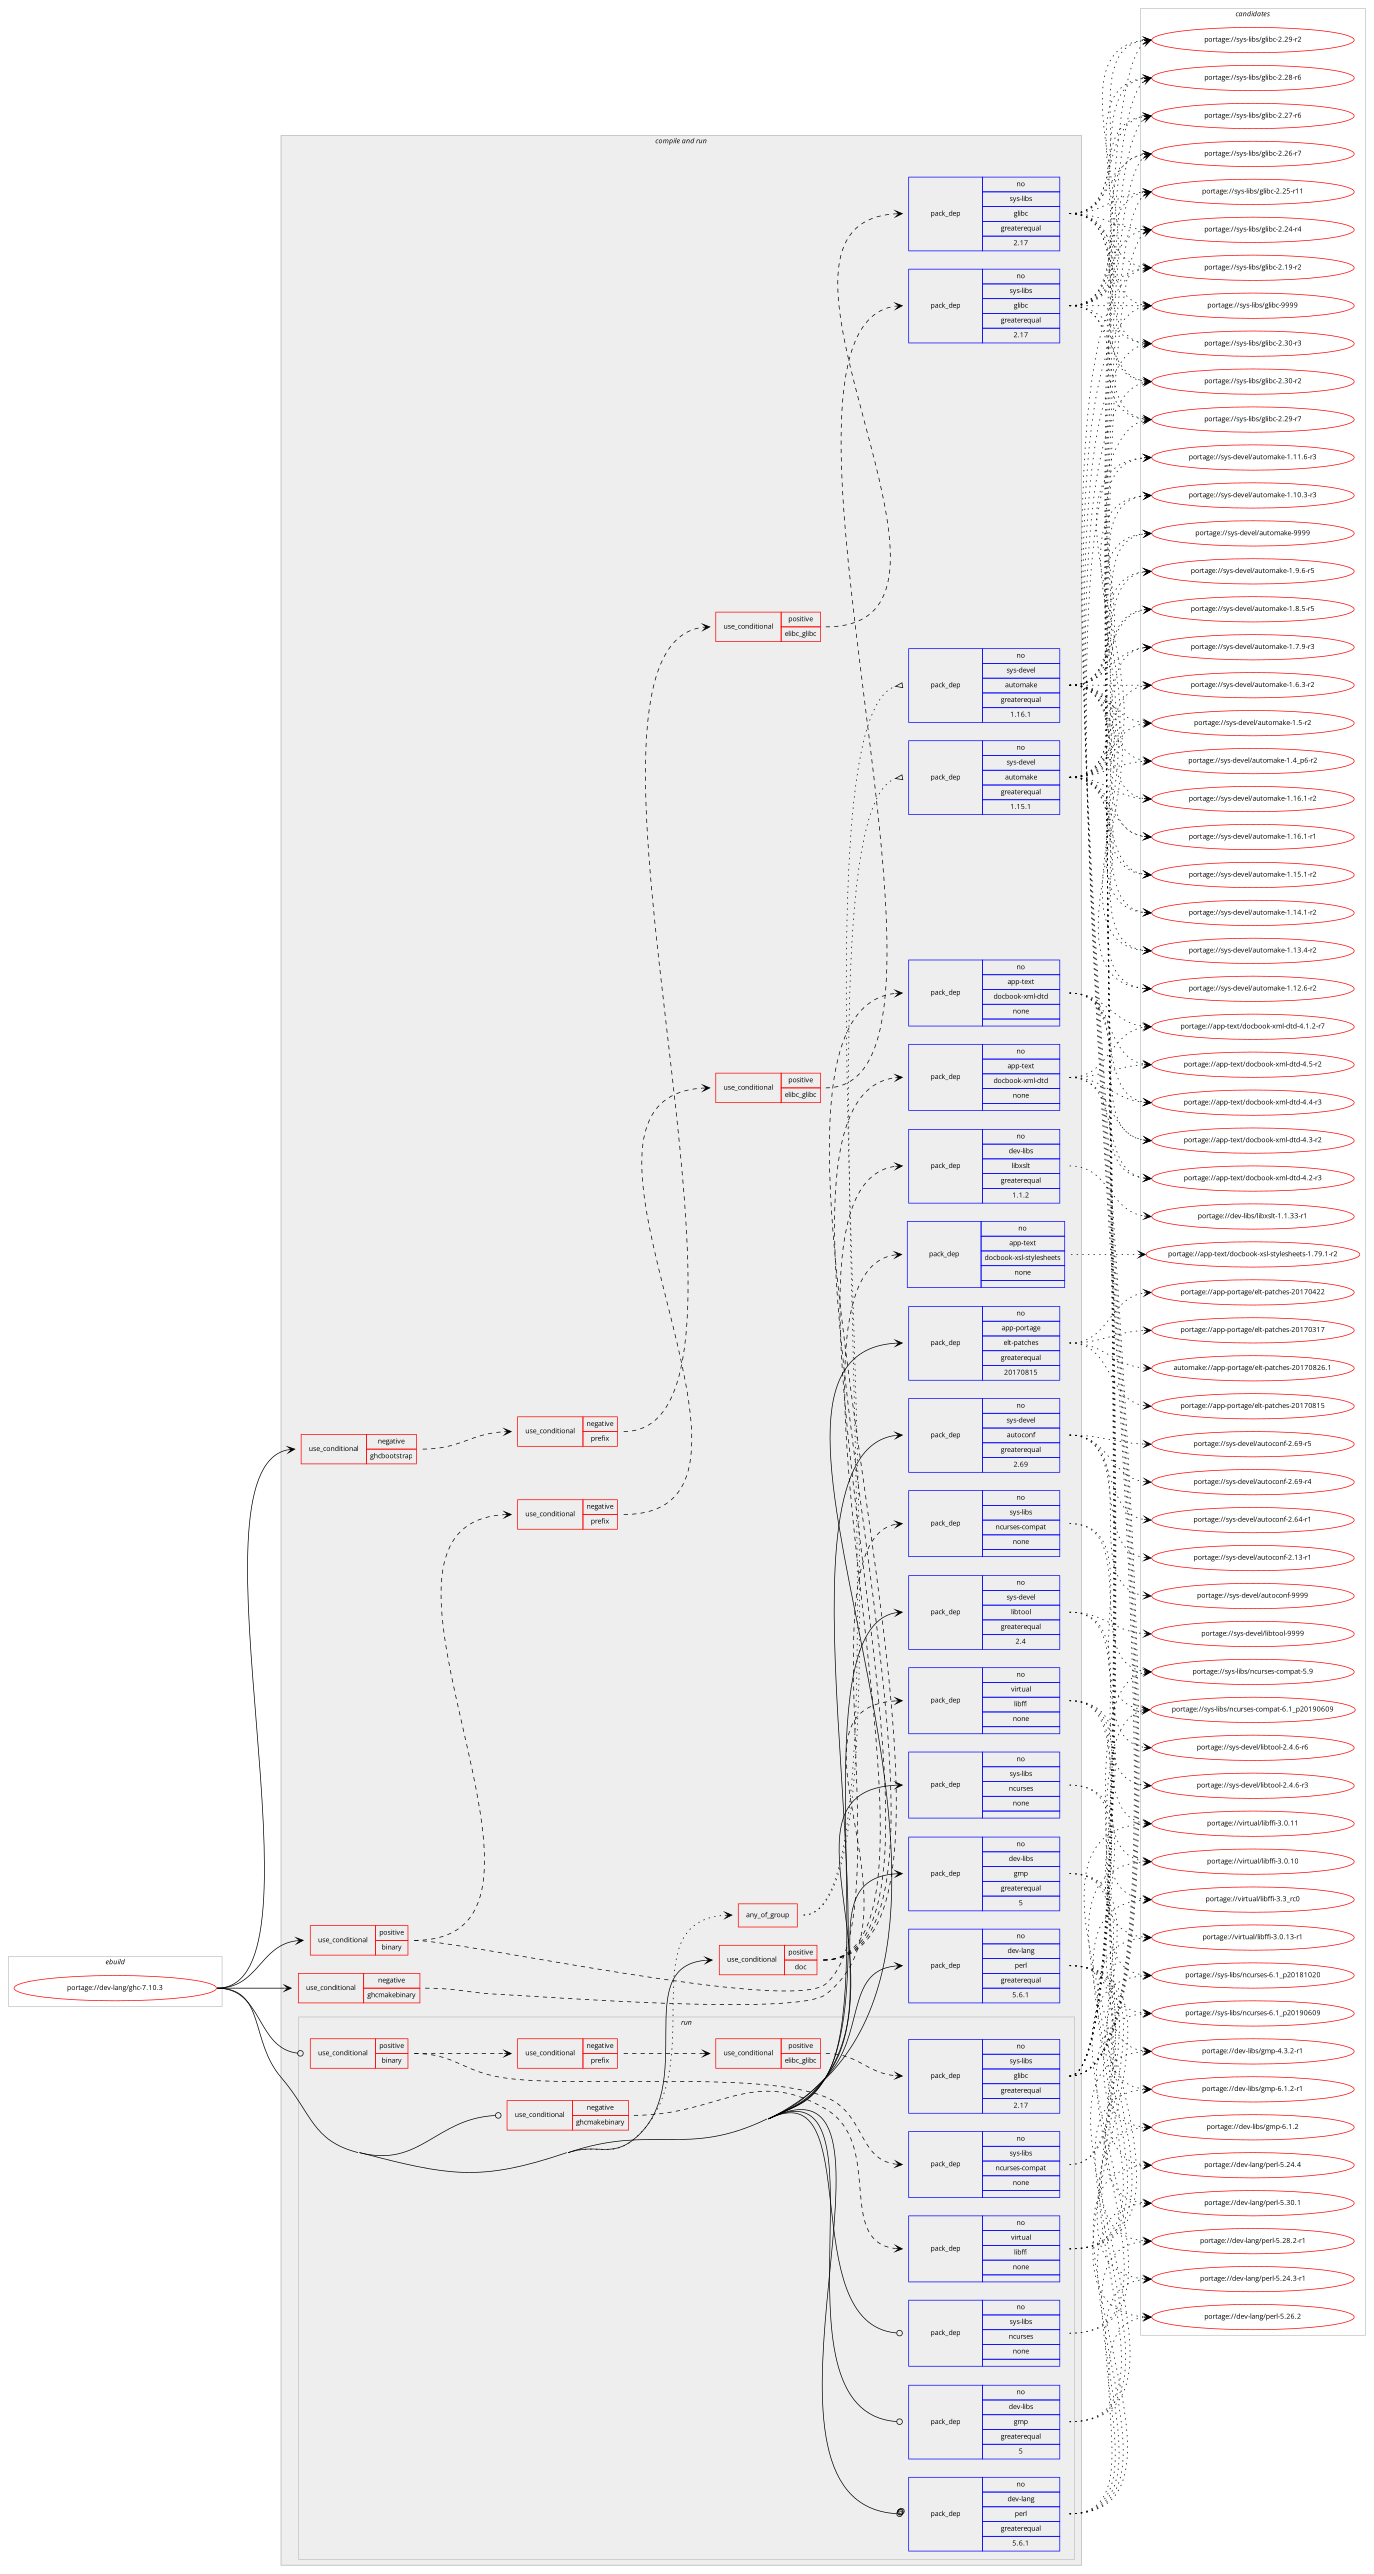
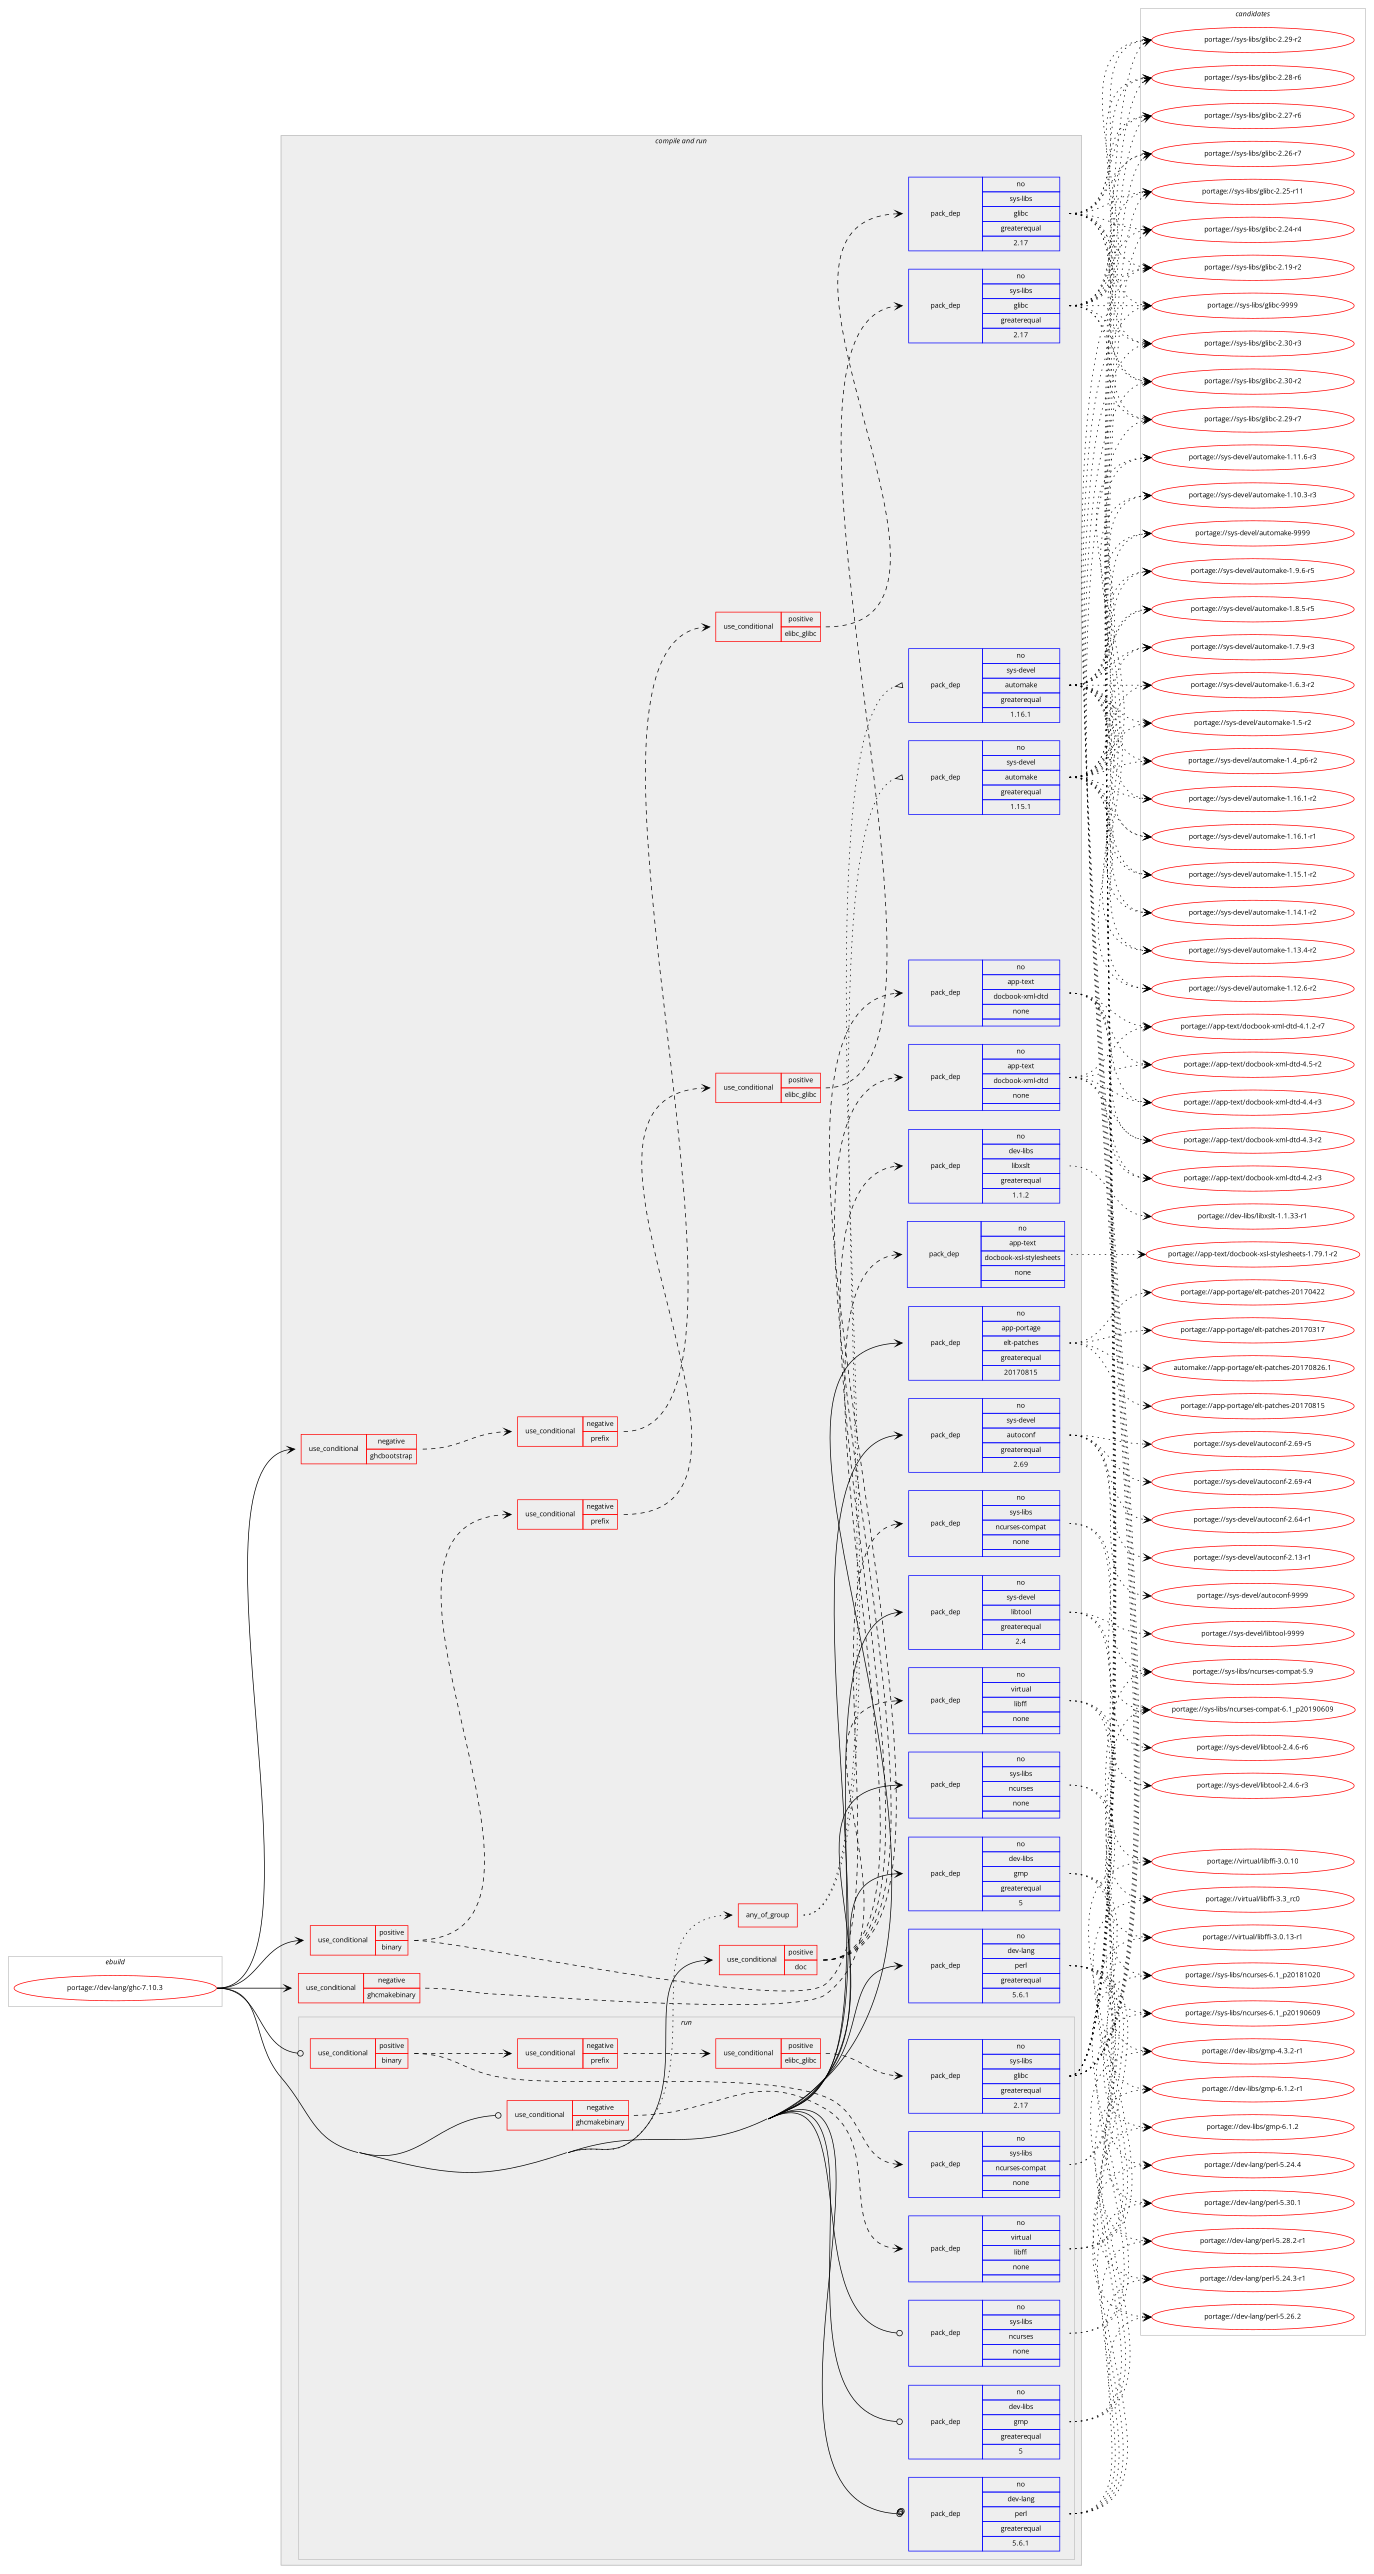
(1253, 1824) -> none
